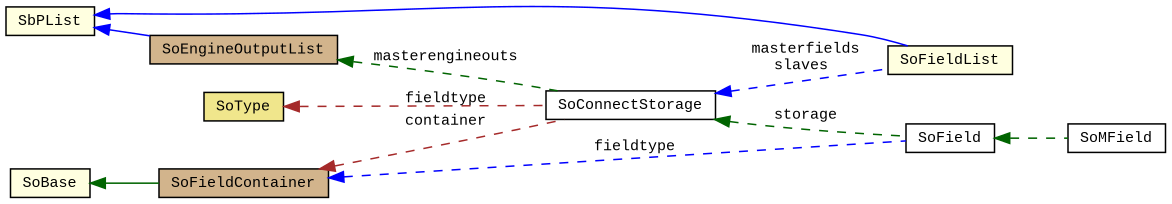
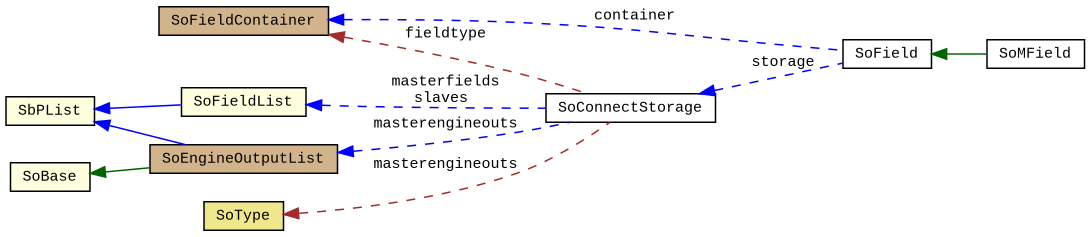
(456, 75) -> (462, 140)
(809, 80) -> (434, 108)
(442, 98) -> (442, 164)
(442, 121) -> (442, 34)
(818, 130) -> (779, 77)
(1039, 138) -> (967, 54)
(631, 146) -> (631, 16)
(132, 183) -> (128, 170)
